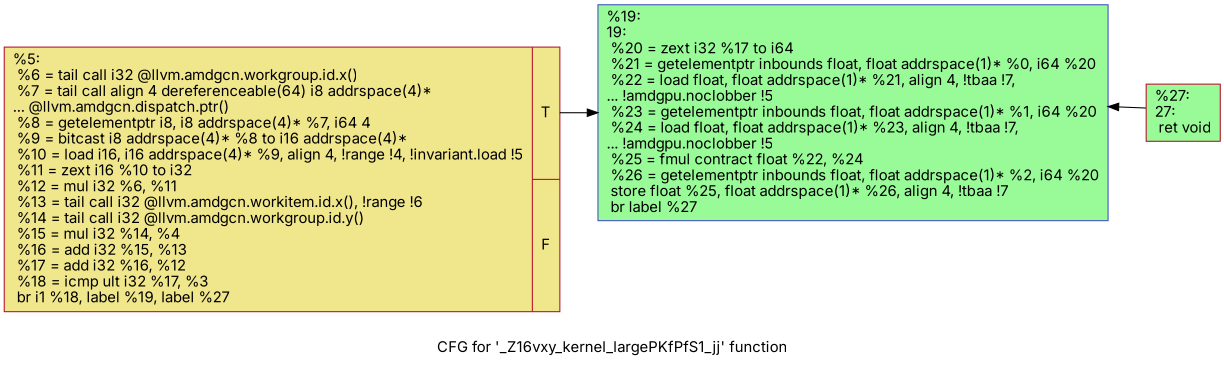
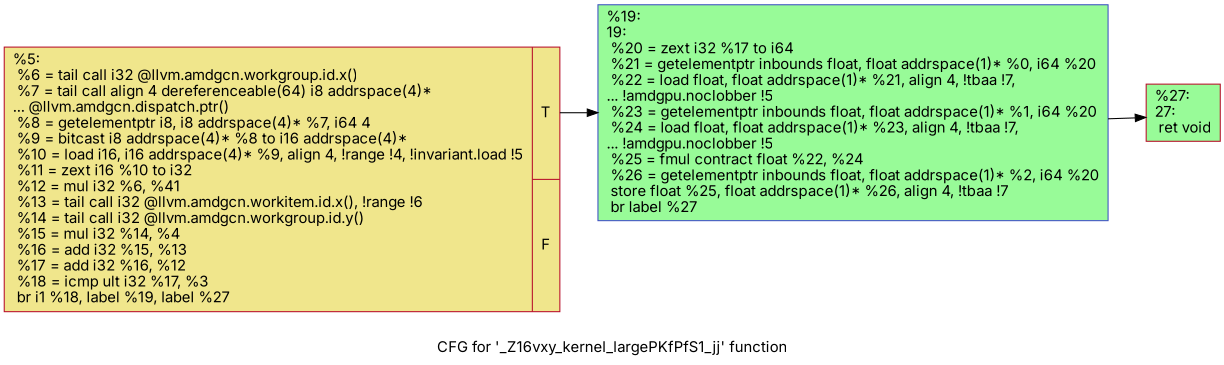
(1132, 107) -> (1122, 118)
(95, 187) -> (97, 187)
